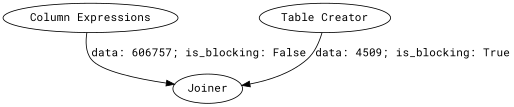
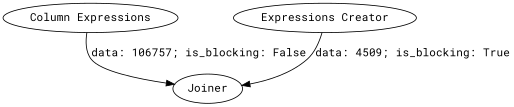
(325, 18) -> (325, 18)
(199, 53) -> (199, 53)
